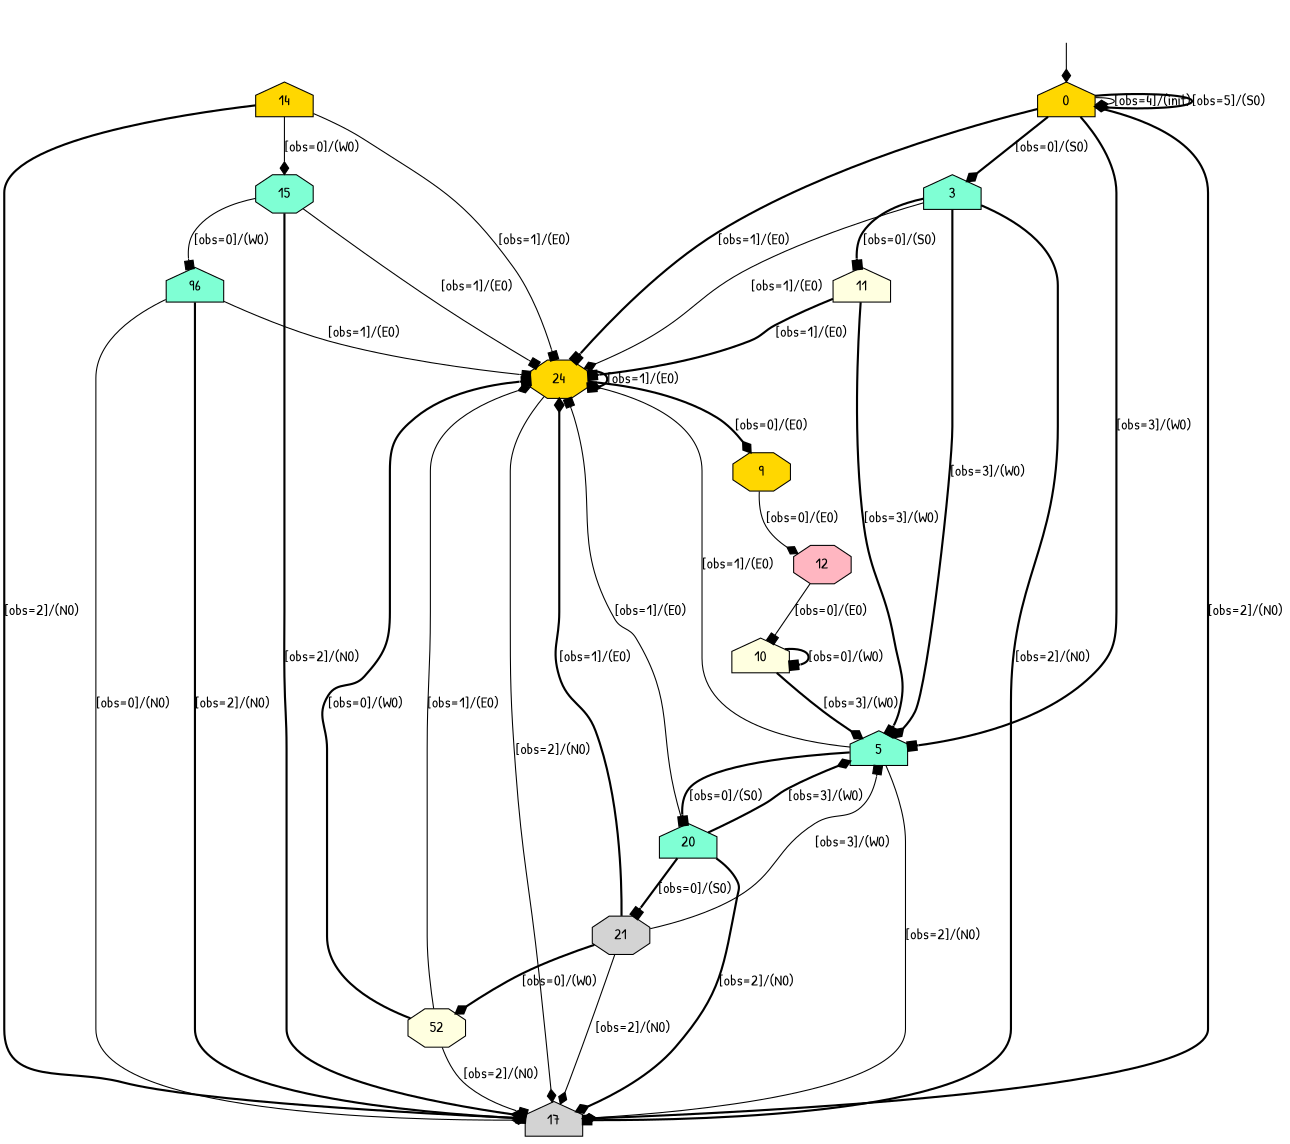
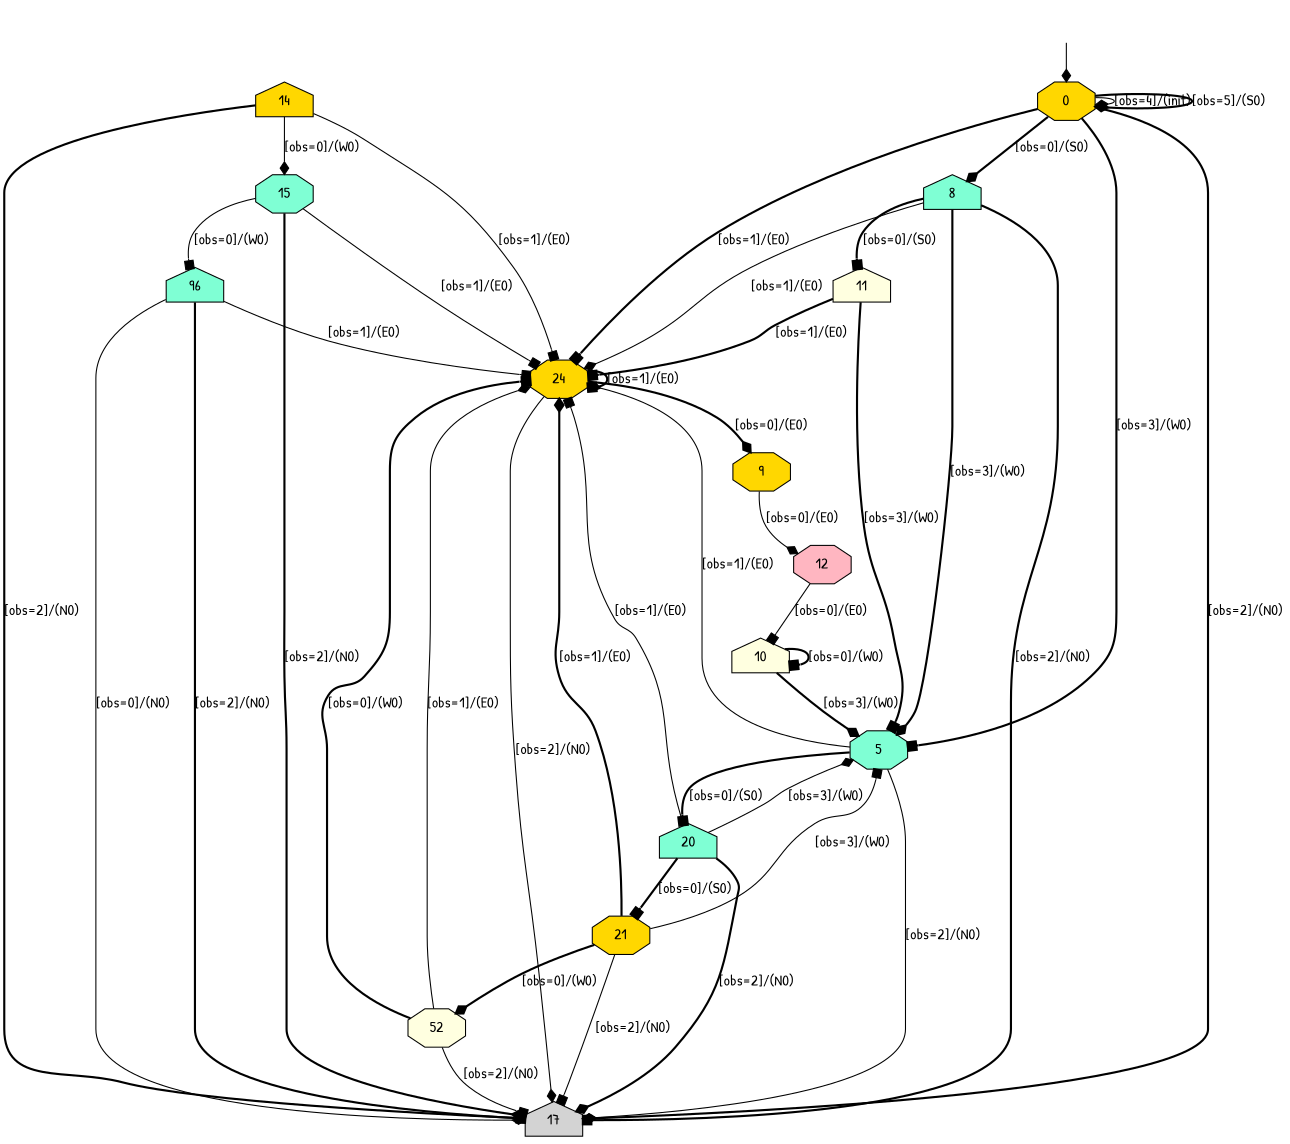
(1066, 101) -> (1066, 101)
(952, 194) -> (952, 194)
(879, 750) -> (879, 750)
(773, 799) -> (774, 797)
(621, 935) -> (621, 935)
(590, 1024) -> (590, 1025)
